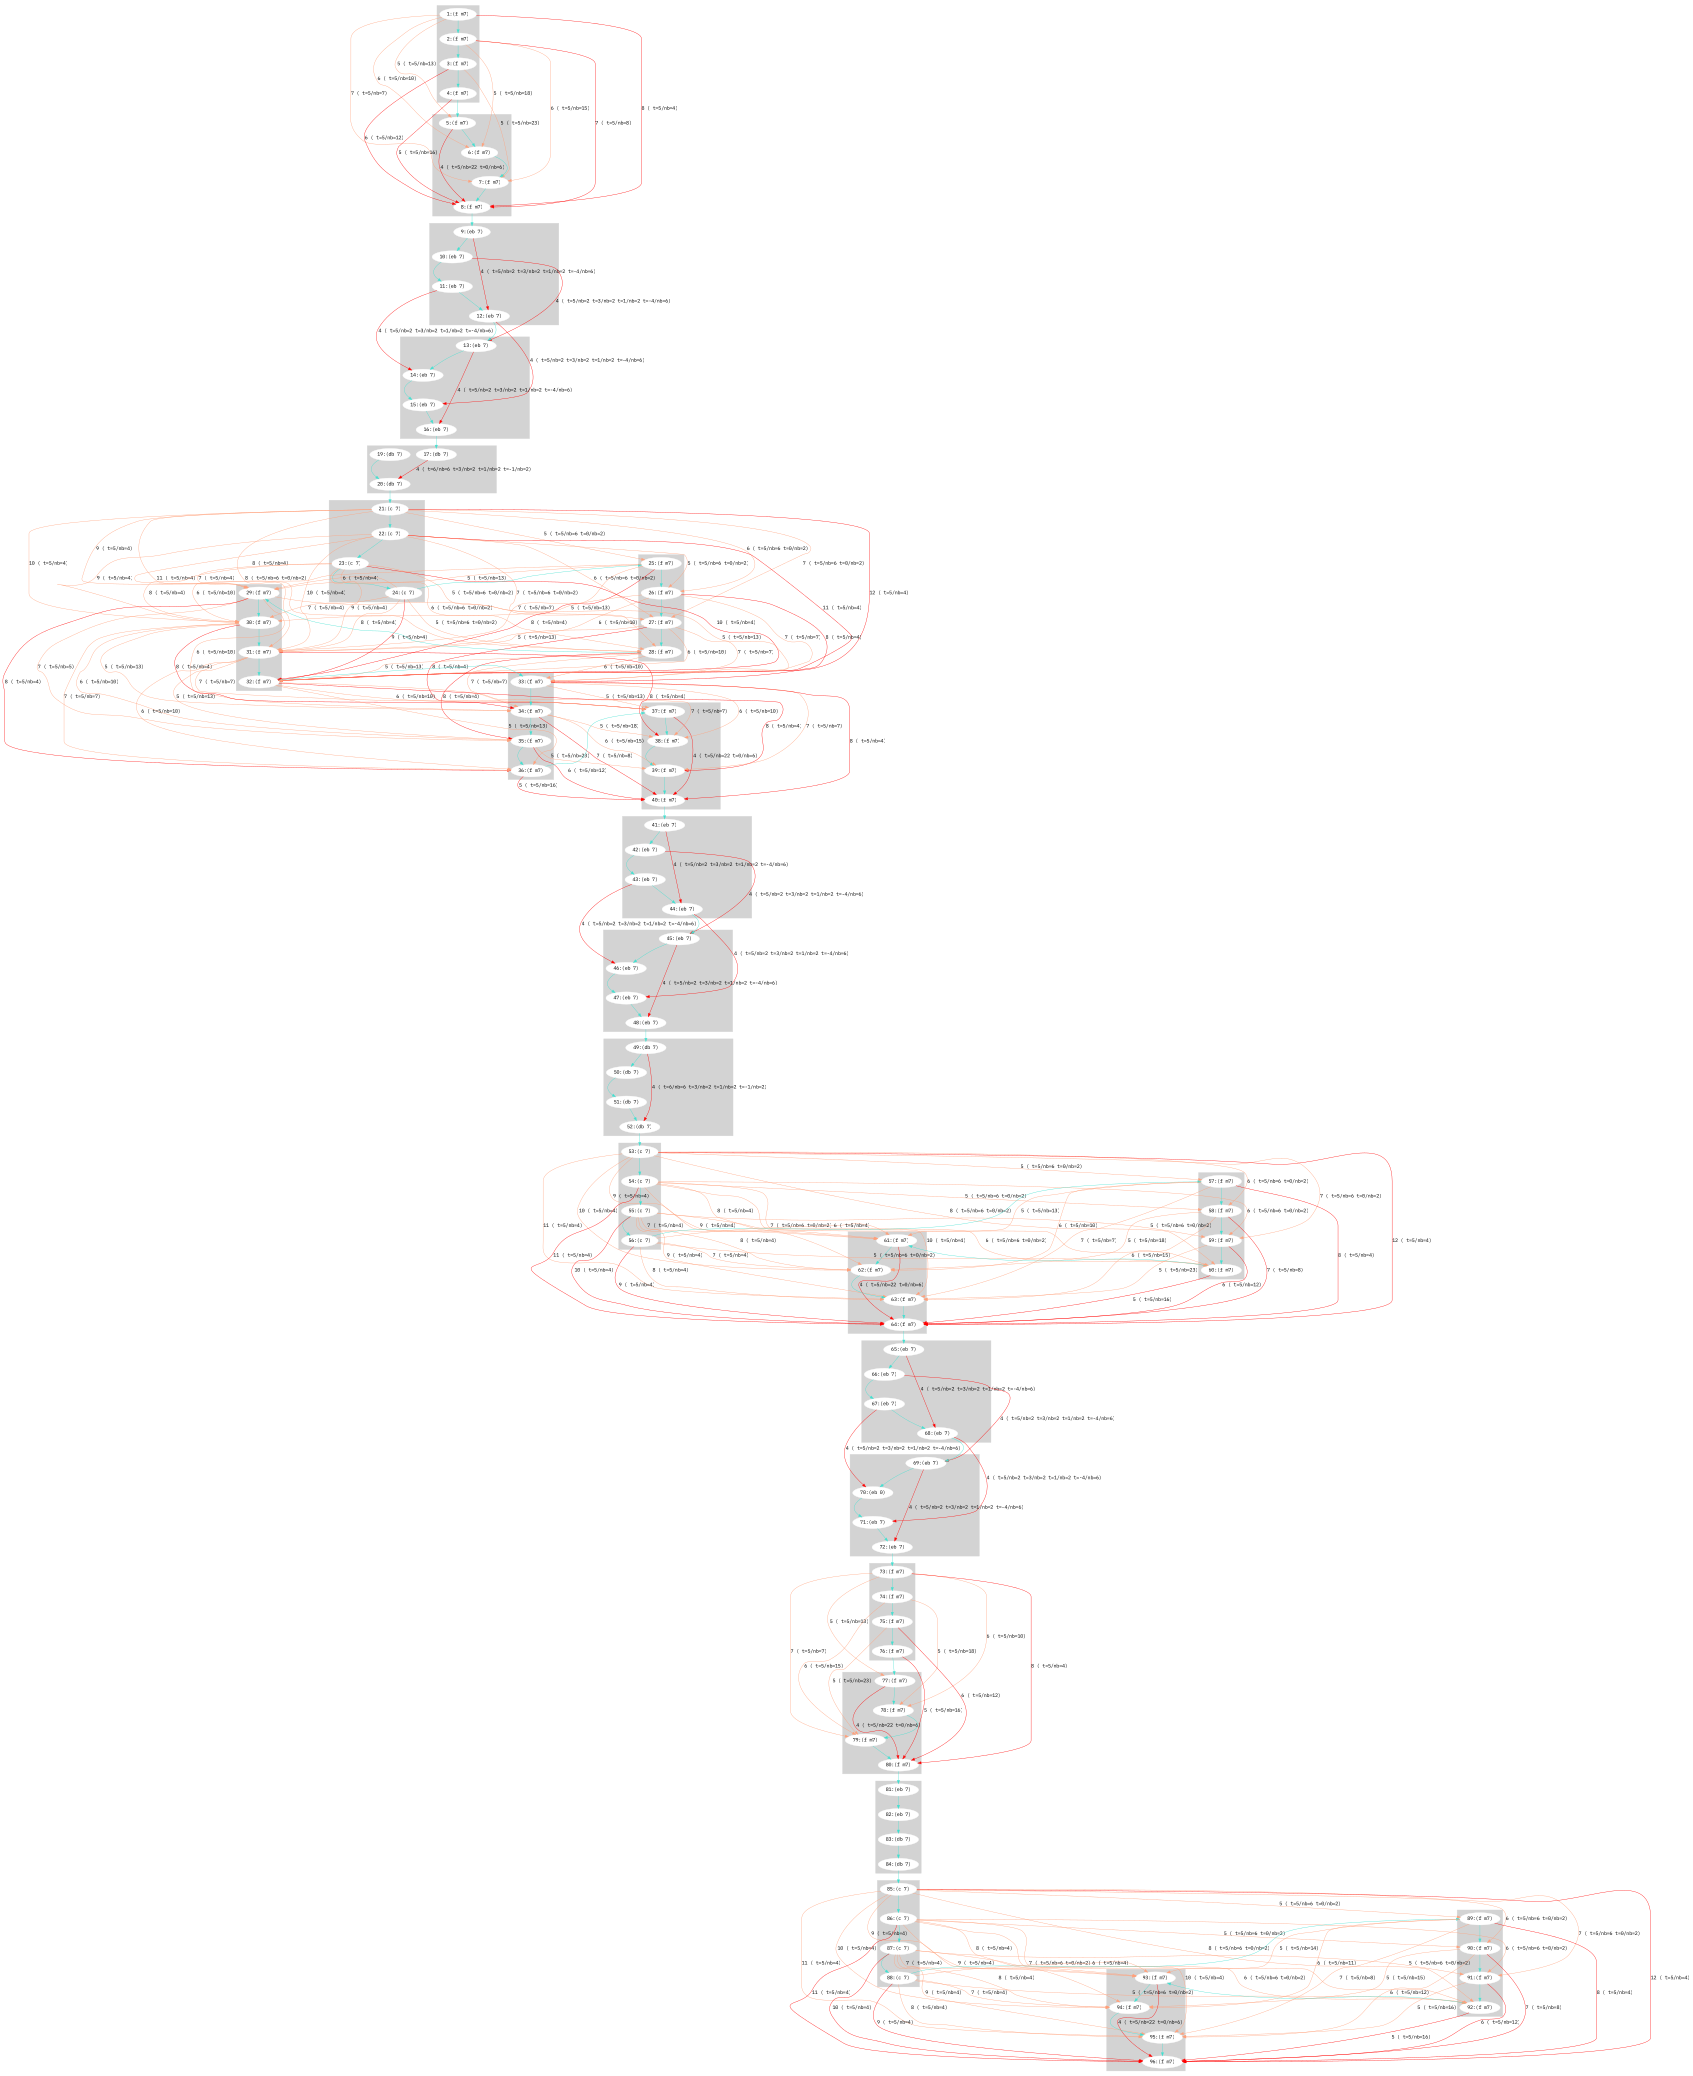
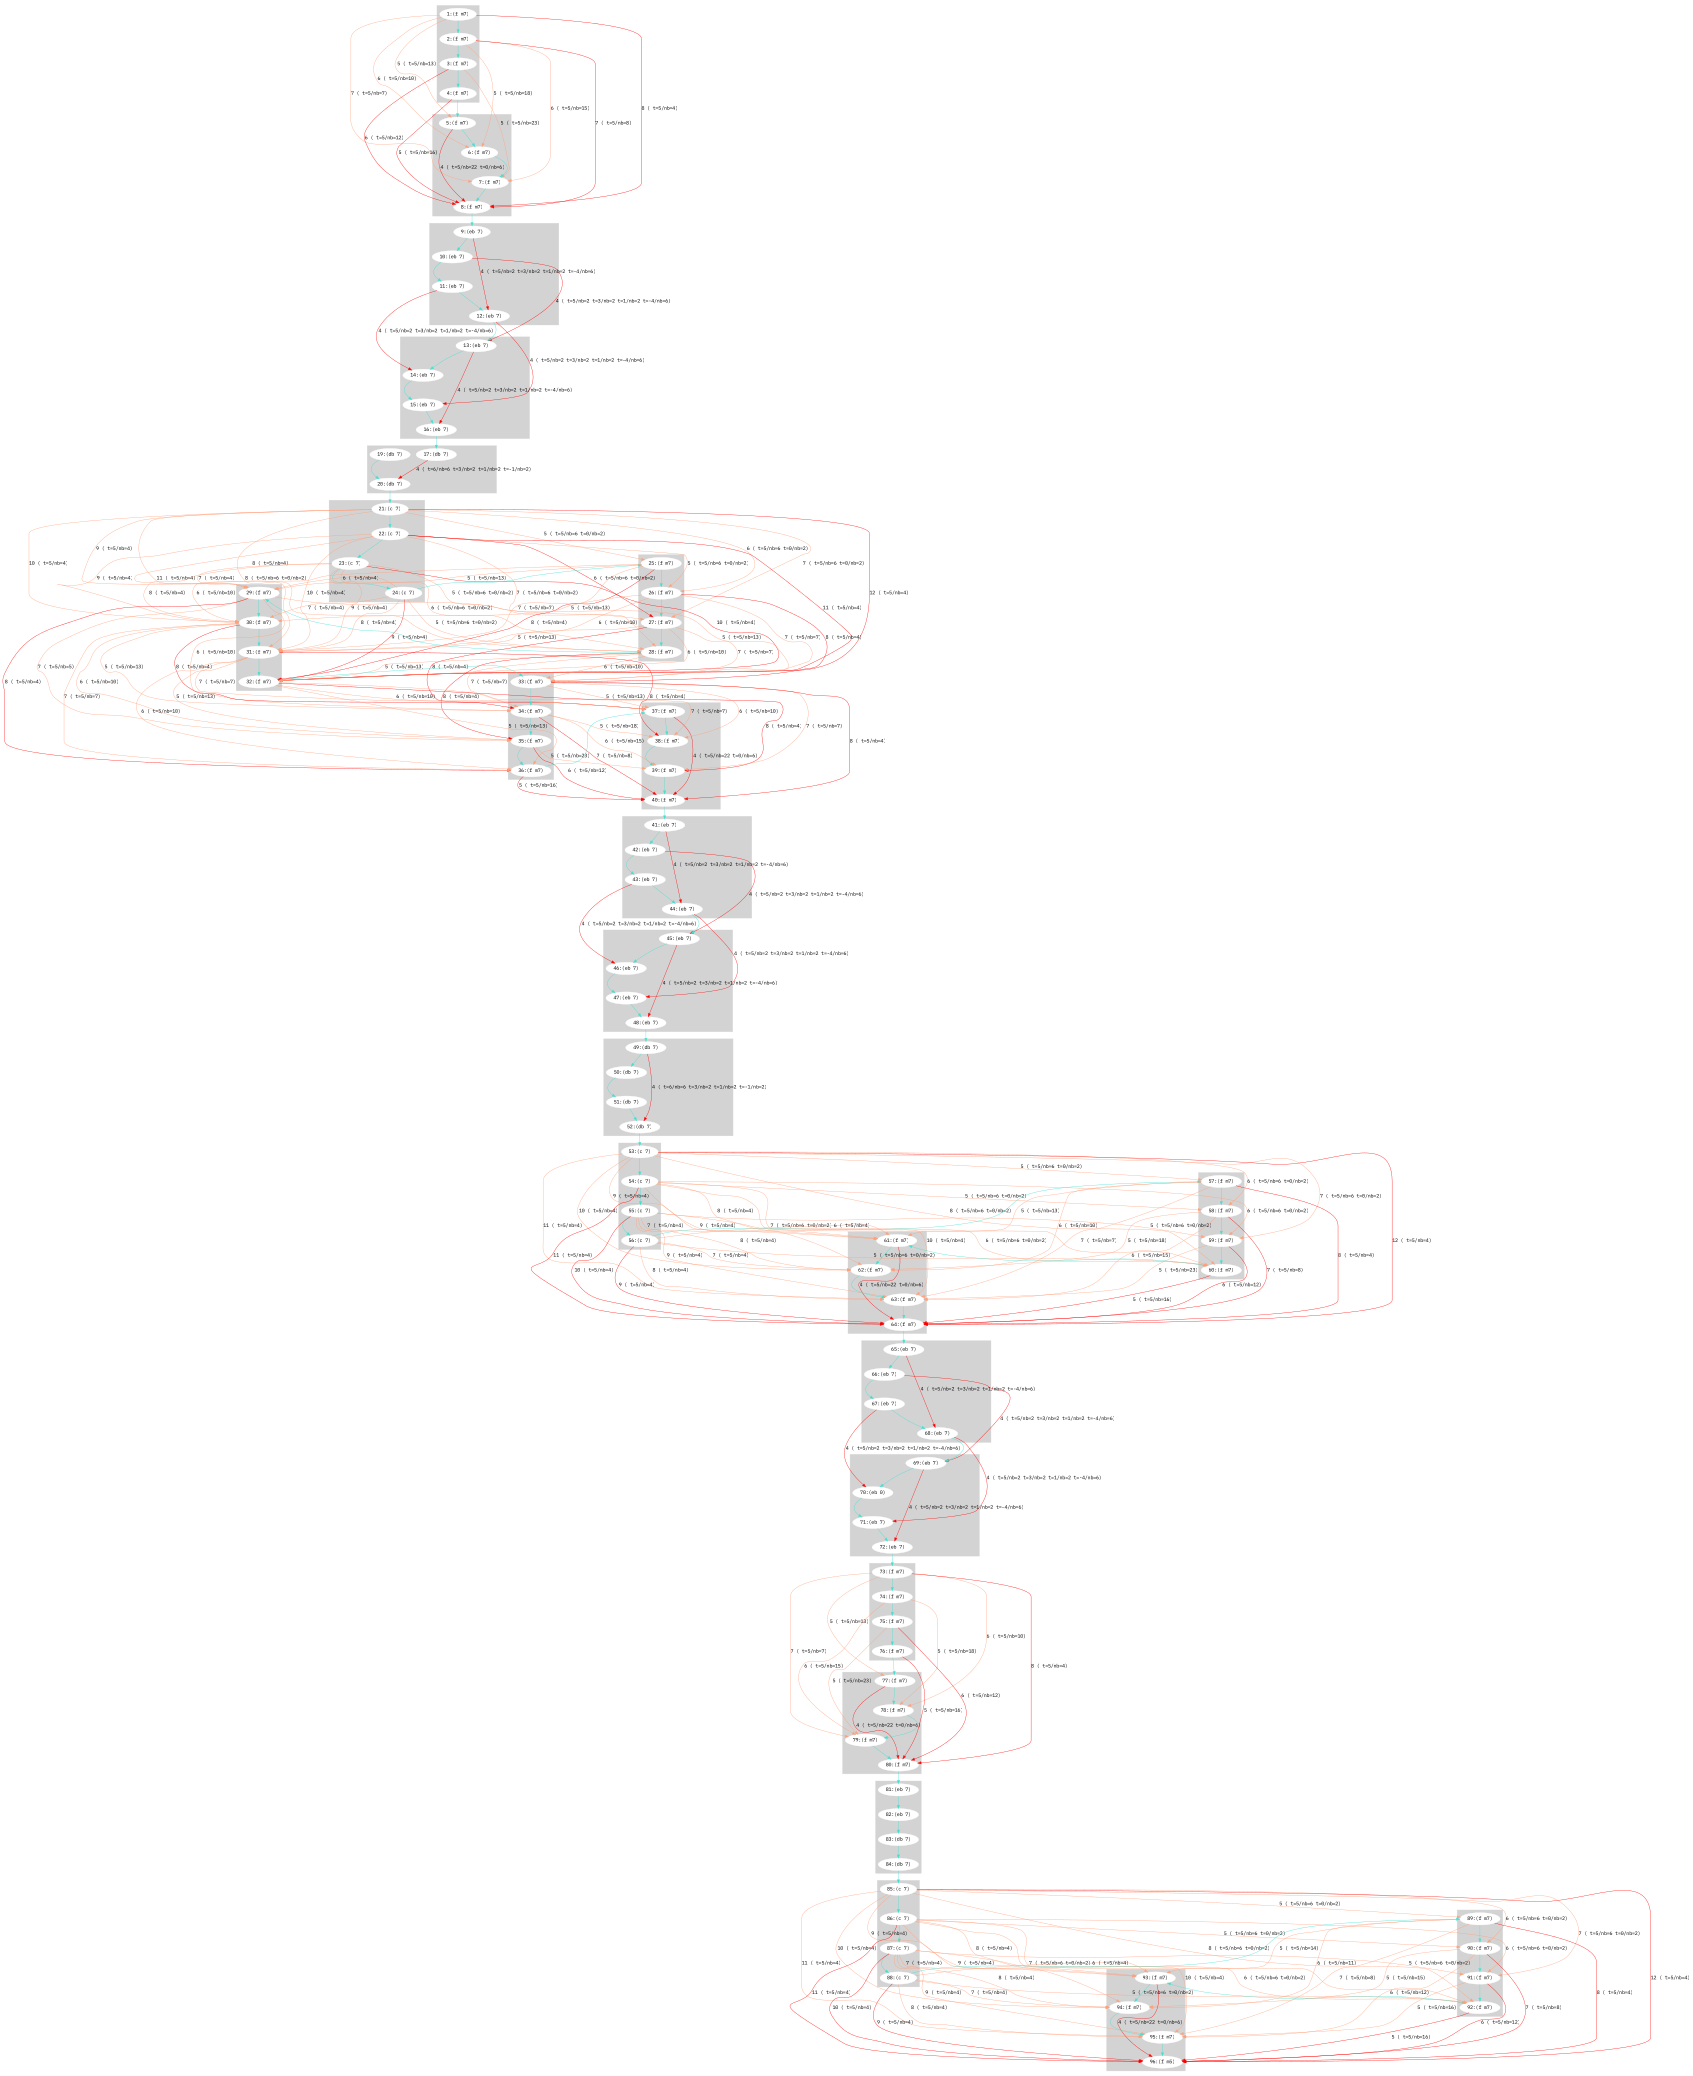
(537, 550) -> (537, 550)
(1162, 2062) -> (1162, 2062)
